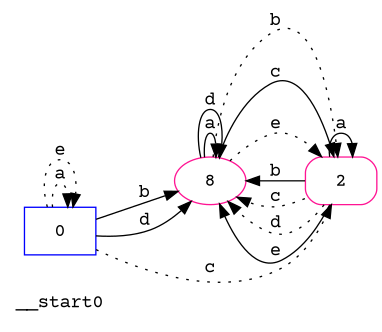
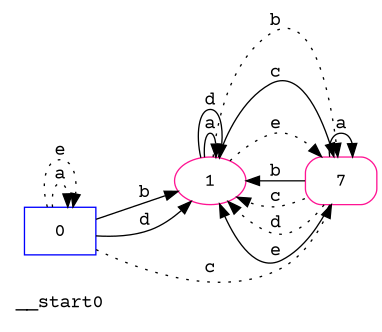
(210, 181) -> (210, 181)
(341, 181) -> (341, 181)
